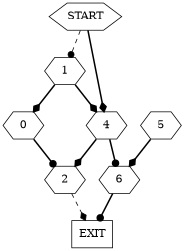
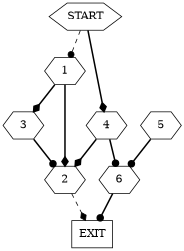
(83, 95) -> (65, 121)
(23, 125) -> (23, 125)
(142, 150) -> (142, 150)
